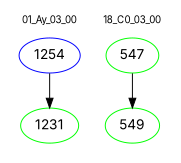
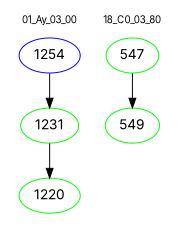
(132, 21) -> (132, 21)
none -> (50, 196)
